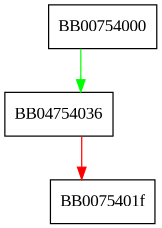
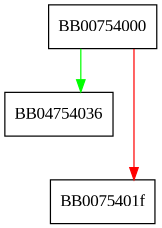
(82, 152) -> (134, 108)
